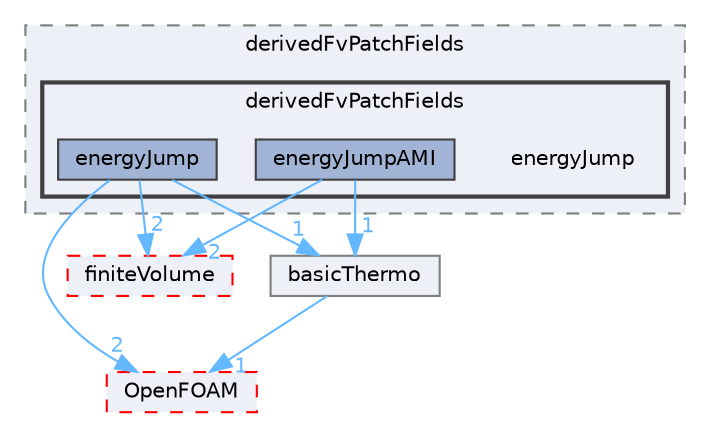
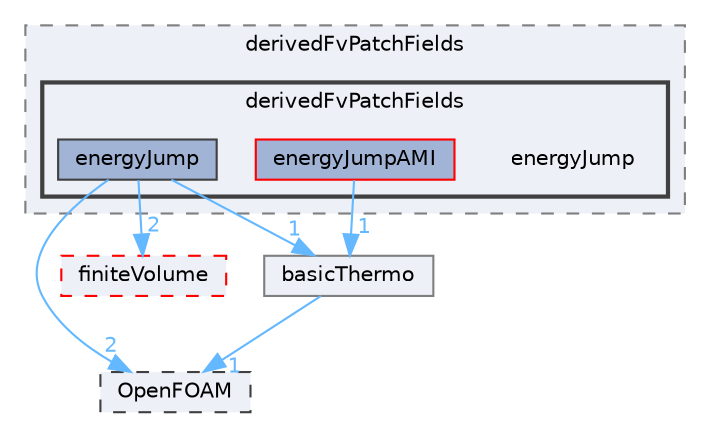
(355, 160) -> (355, 160)
(233, 228) -> none
(182, 392) -> (175, 392)
